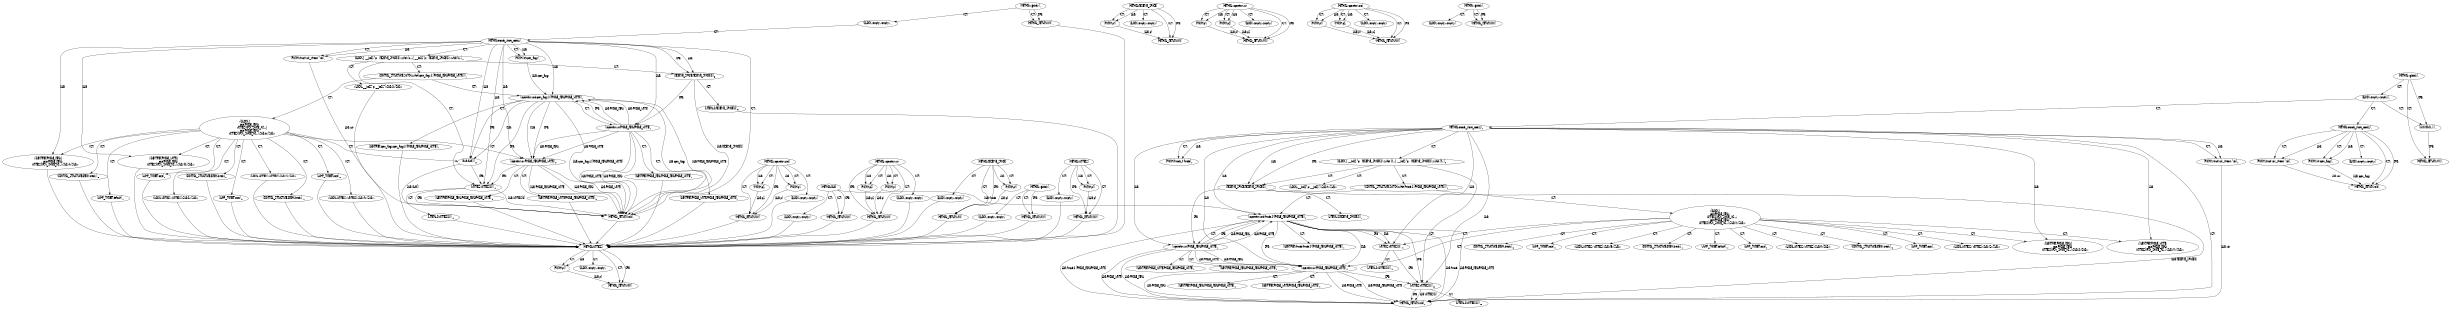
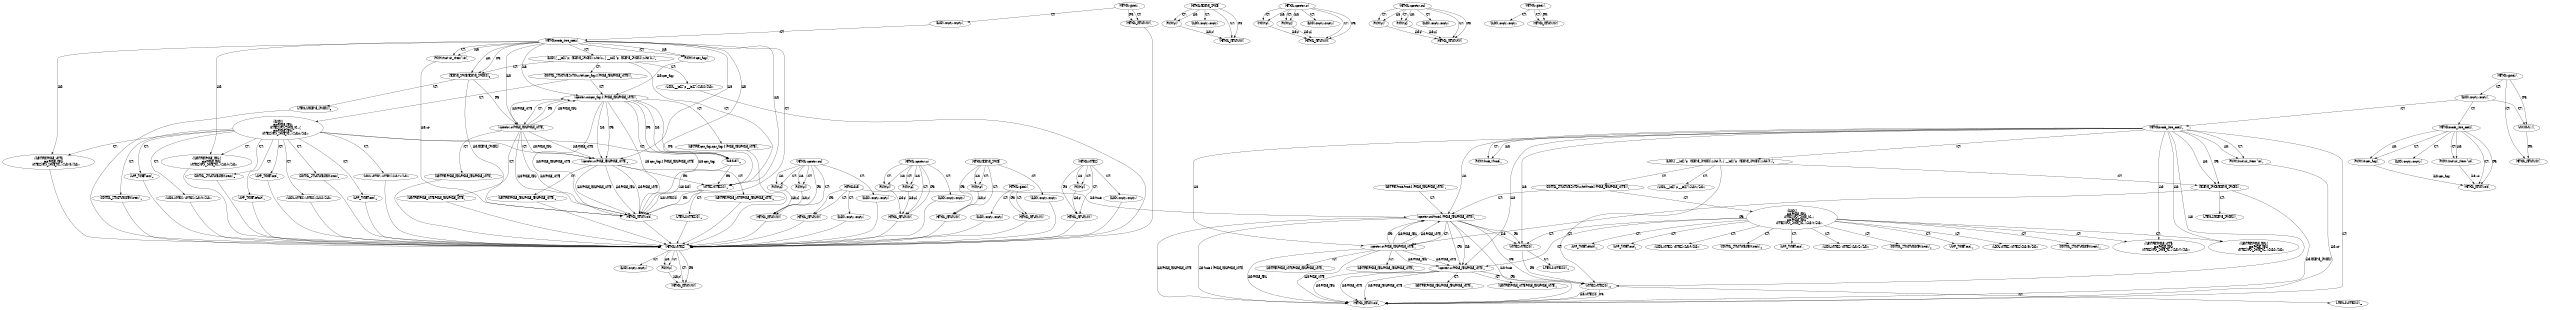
(1295, 232) -> (1430, 202)
